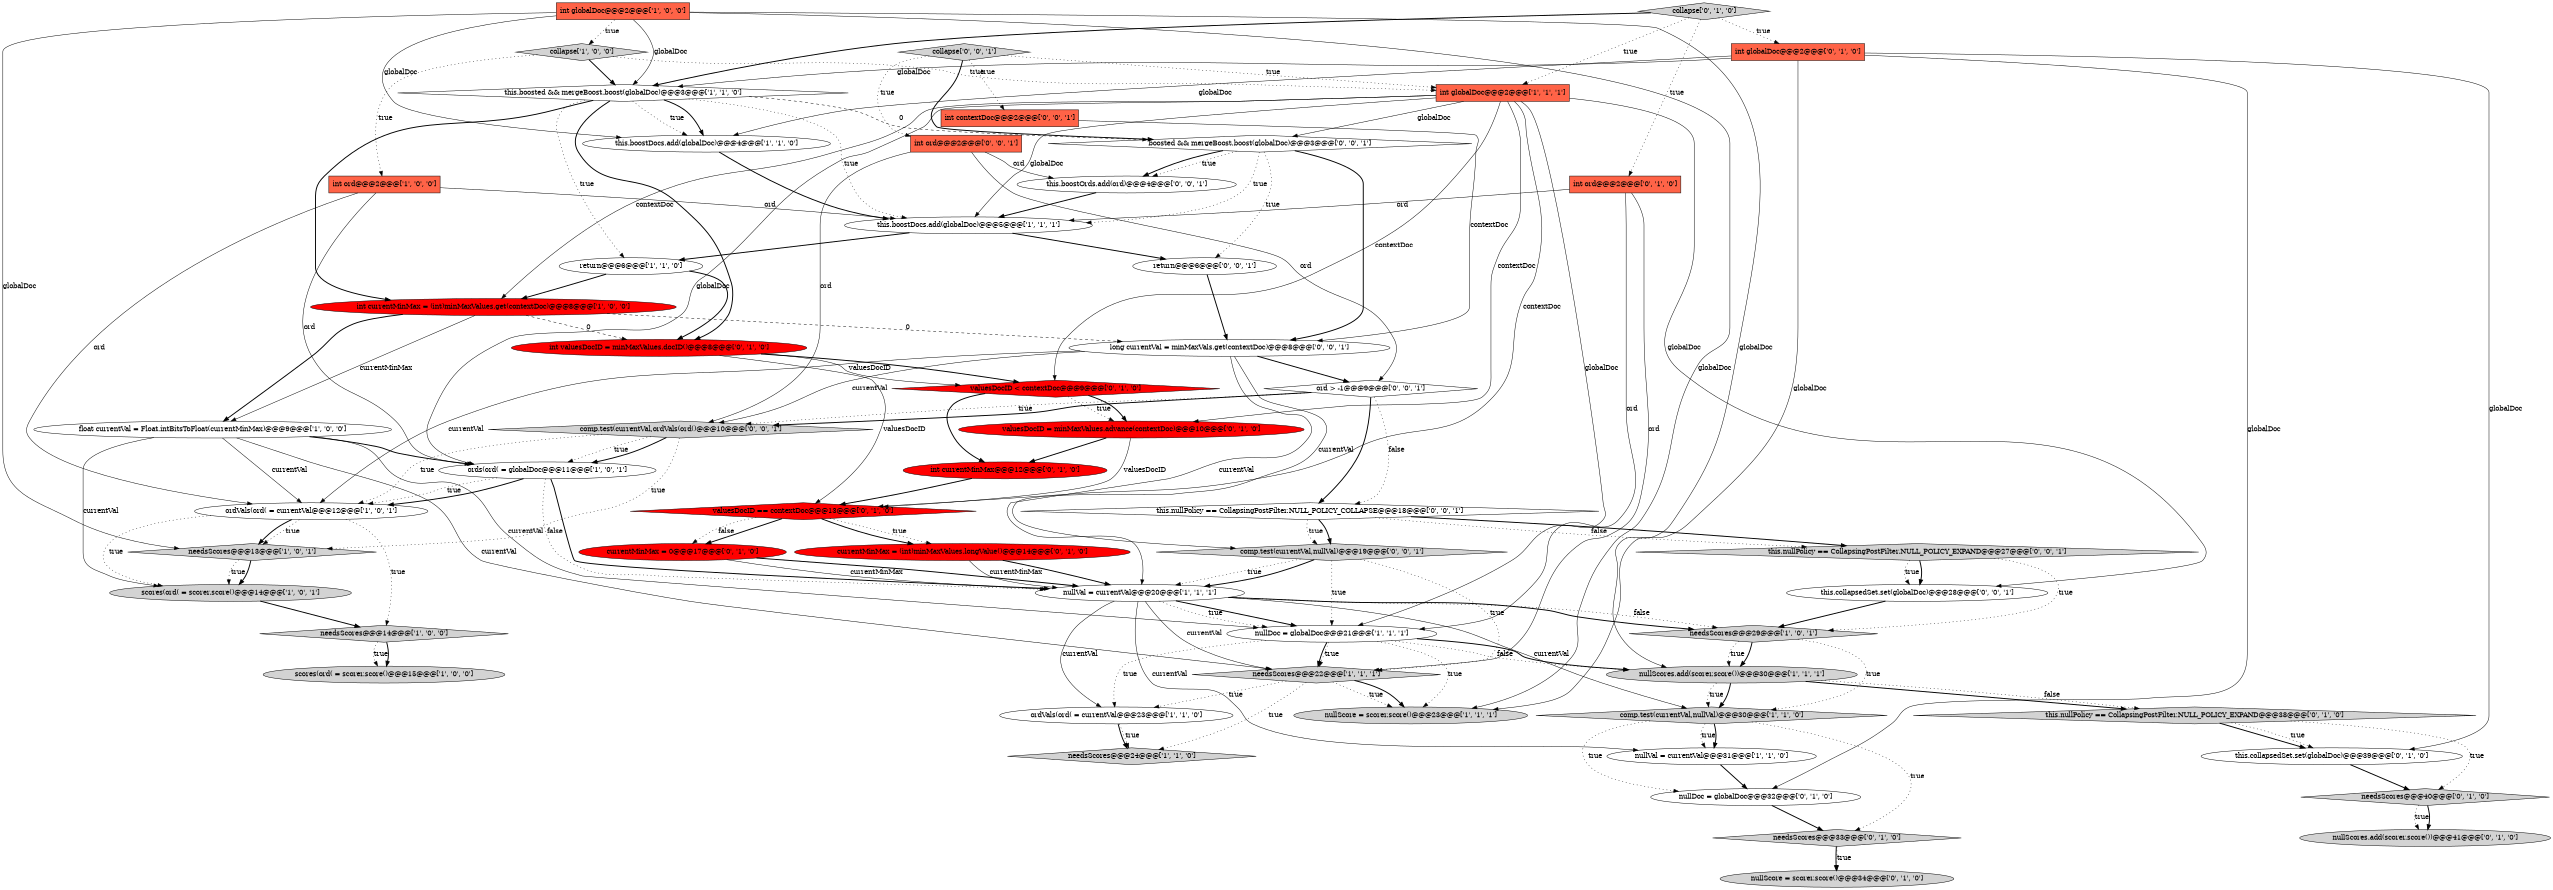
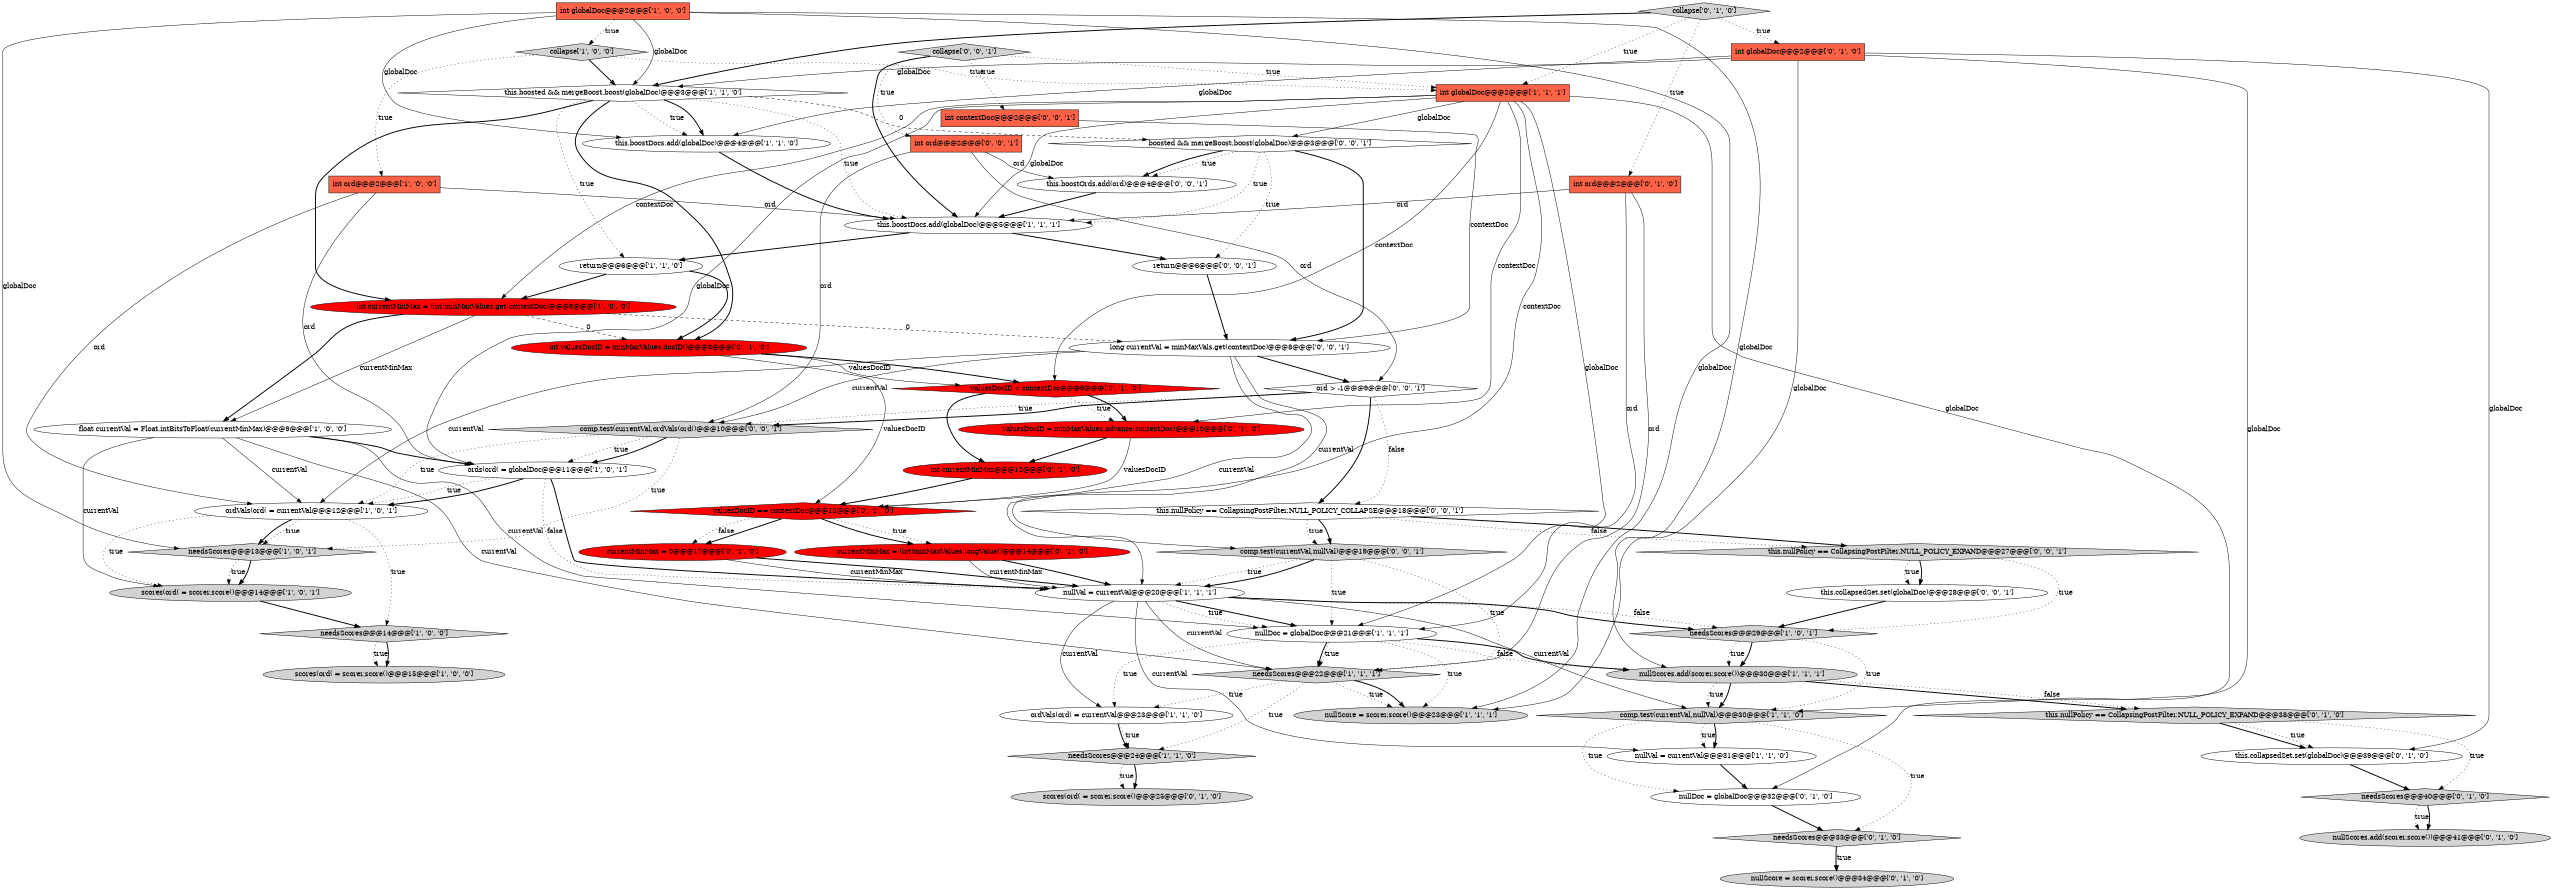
(939, 127) -> (879, 129)
(1873, 440) -> (2088, 450)
none -> (1132, 797)
